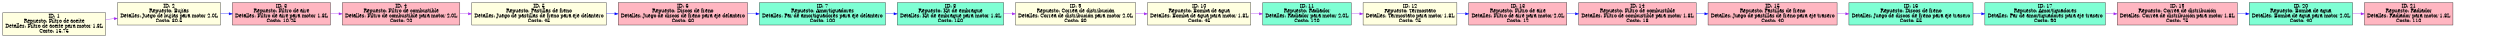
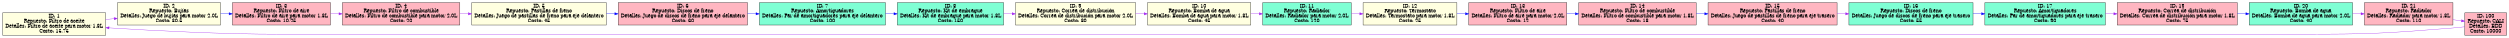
none -> (2486, 24)
